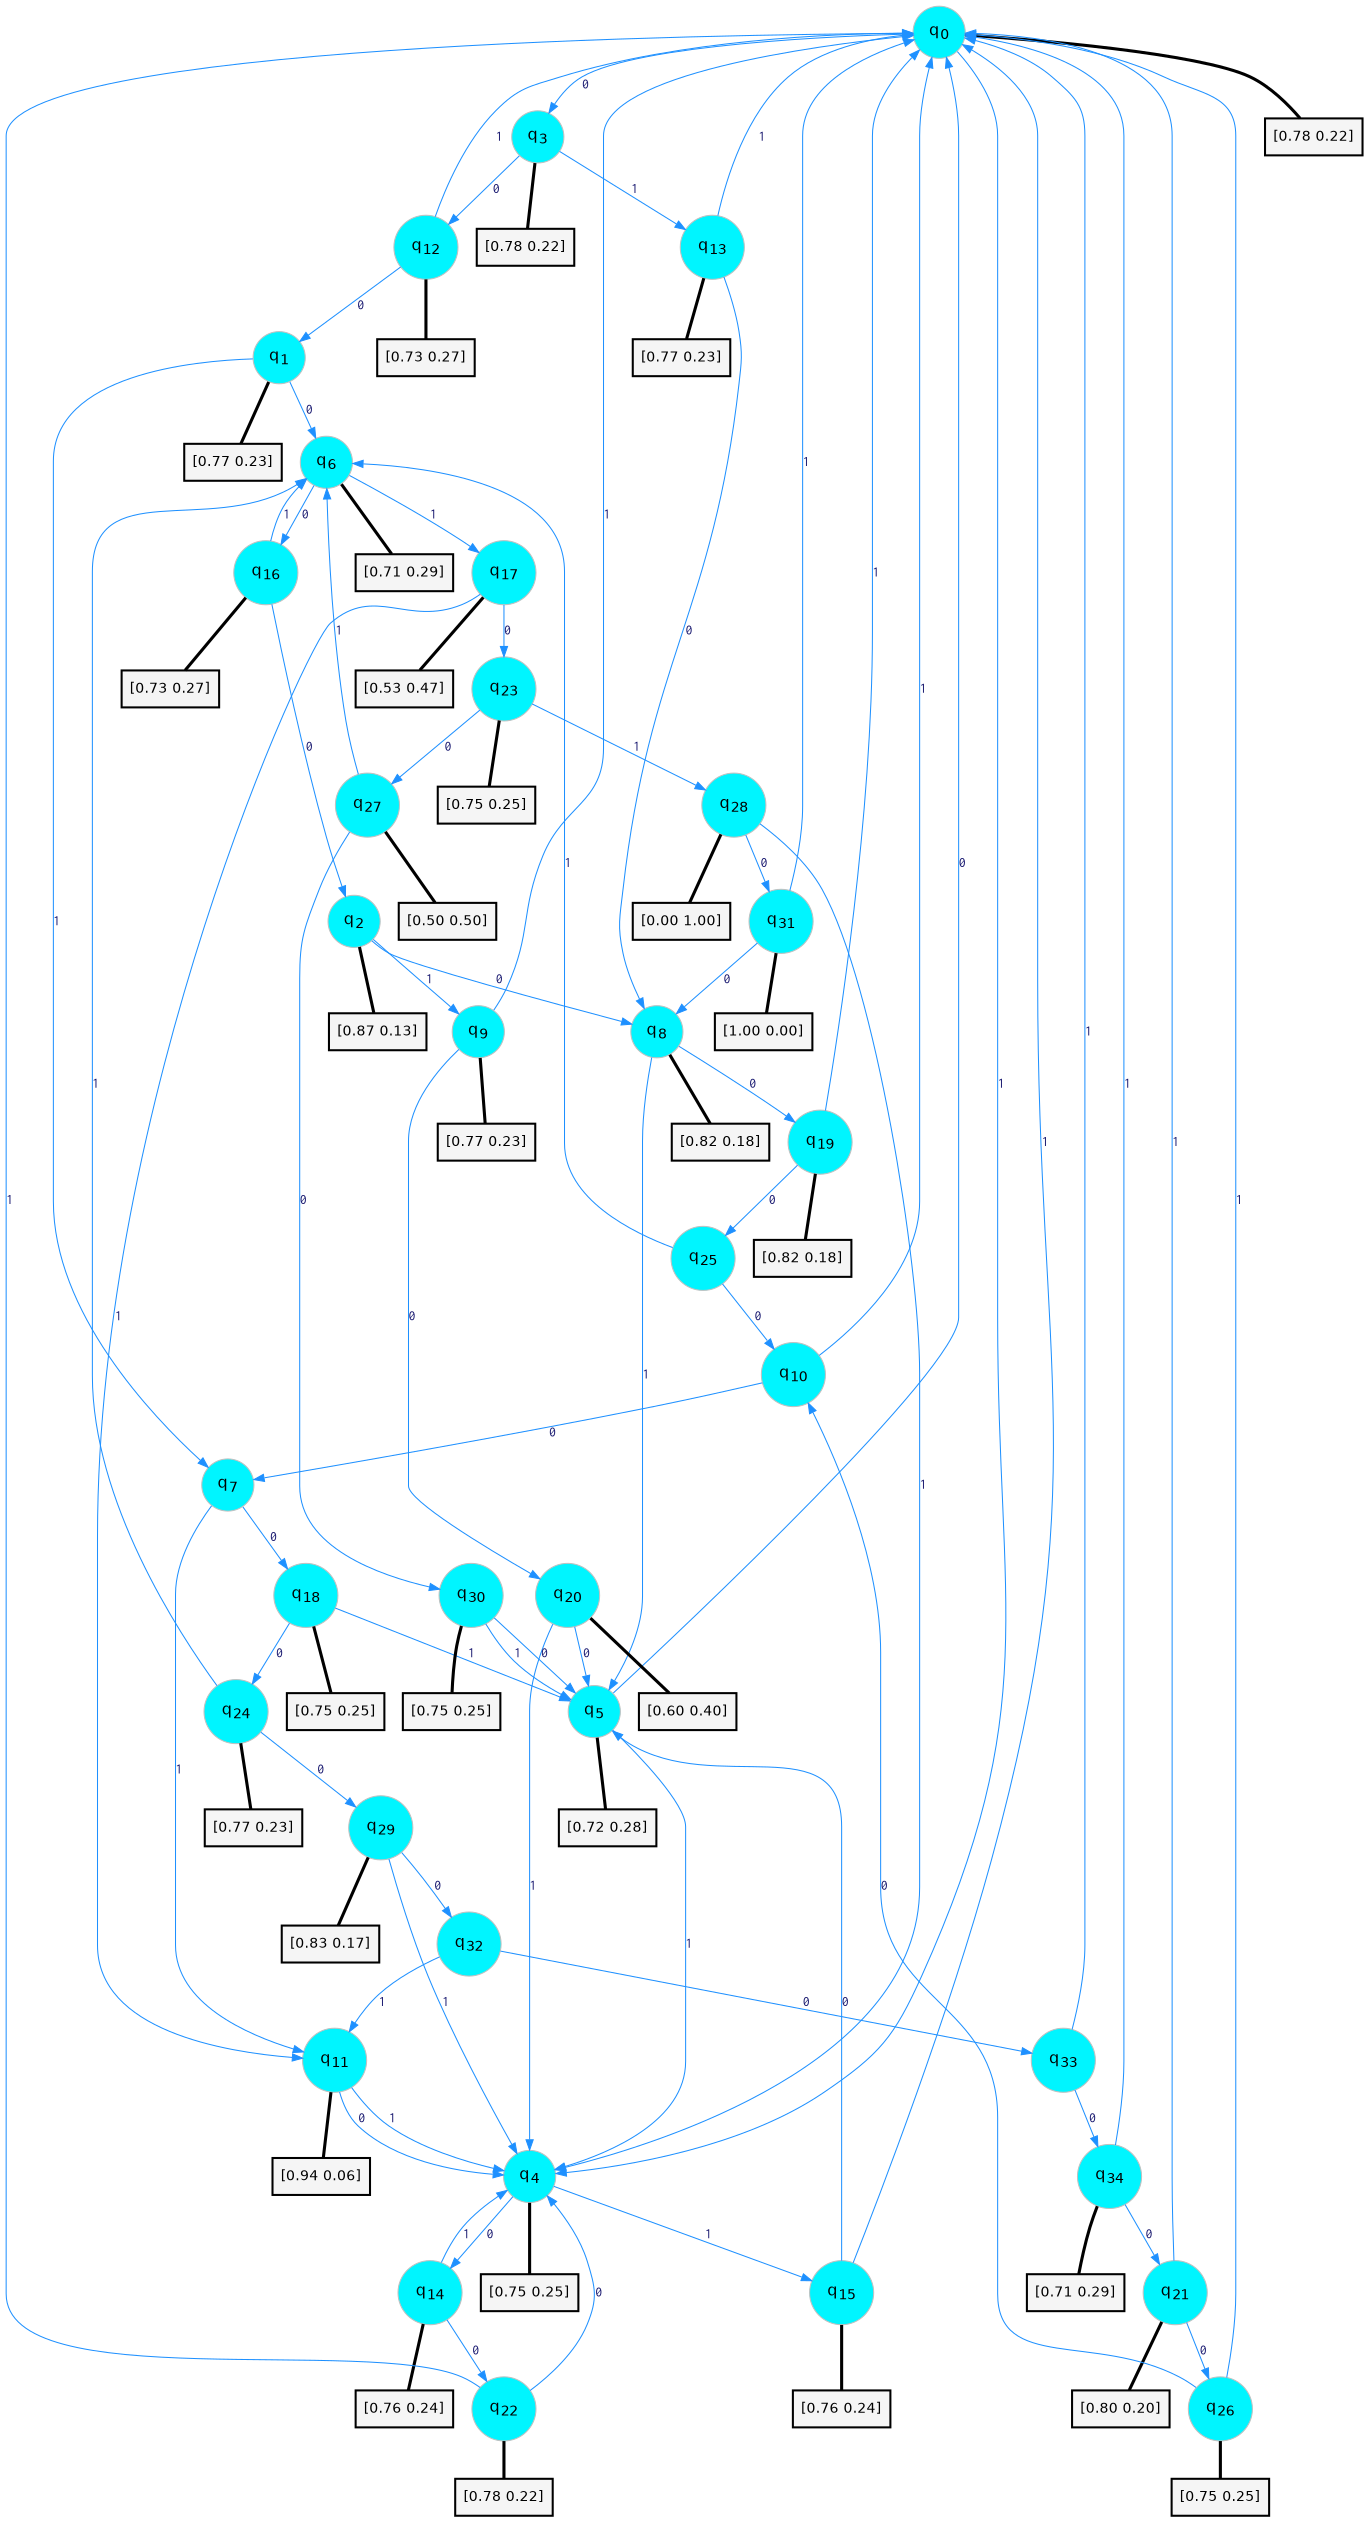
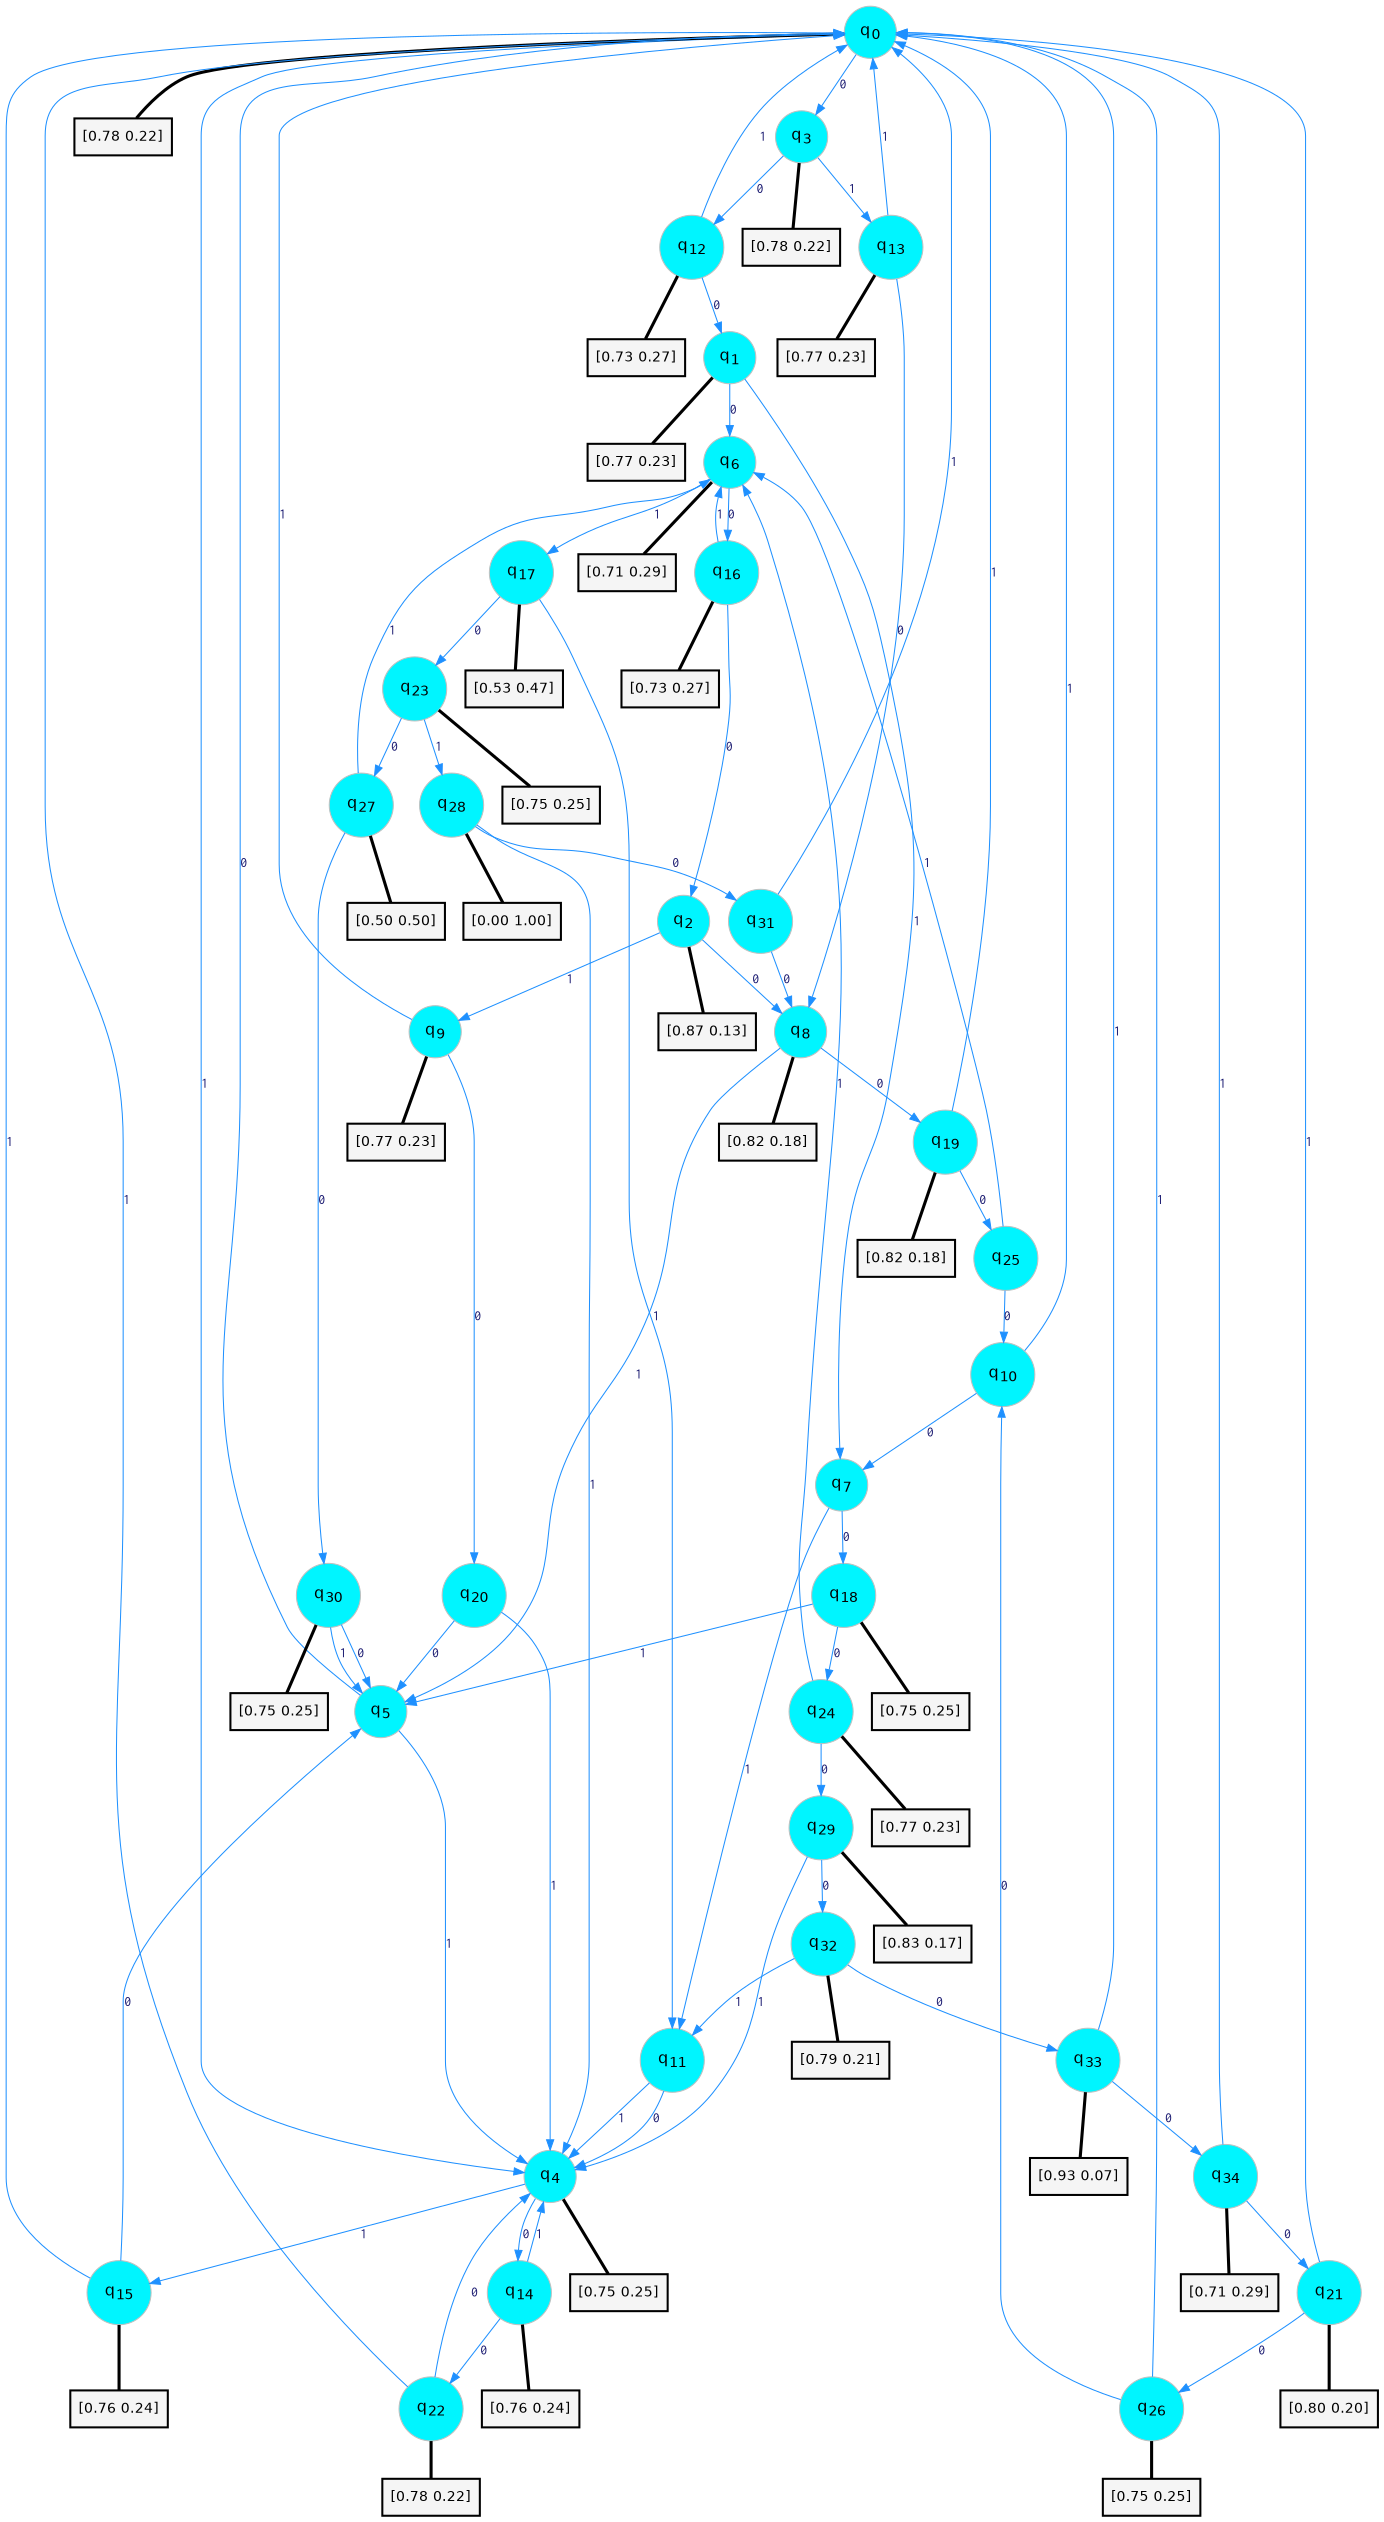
(764, 1032) -> none
(688, 1712) -> none
(608, 1828) -> none
none -> (841, 2060)
(321, 2176) -> none
none -> (1079, 2176)
